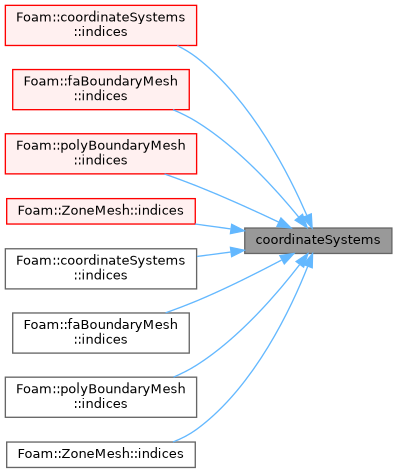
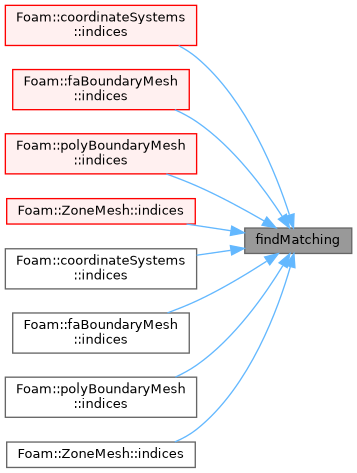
(318, 241) -> (298, 241)
